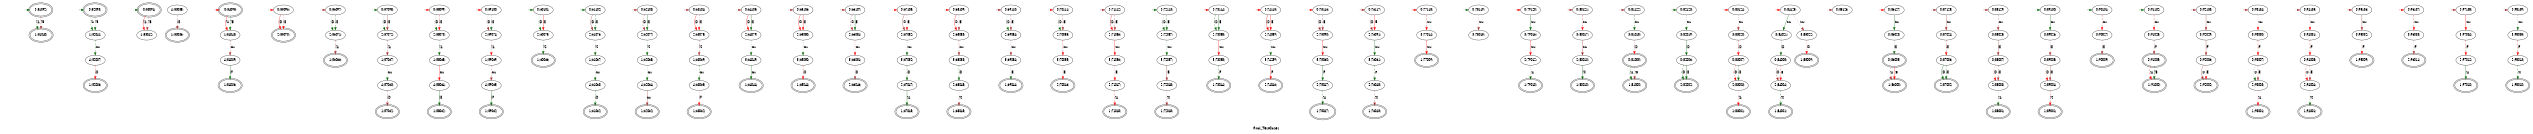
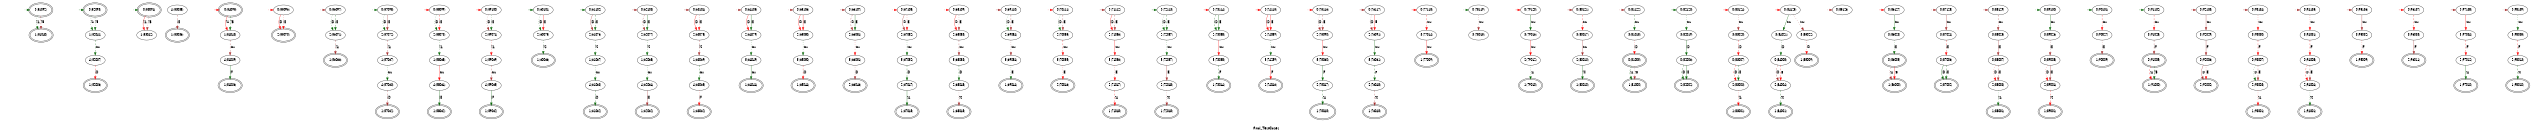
(2414, 46) -> (2414, 46)
(649, 98) -> (649, 98)
(1323, 112) -> (1323, 112)
